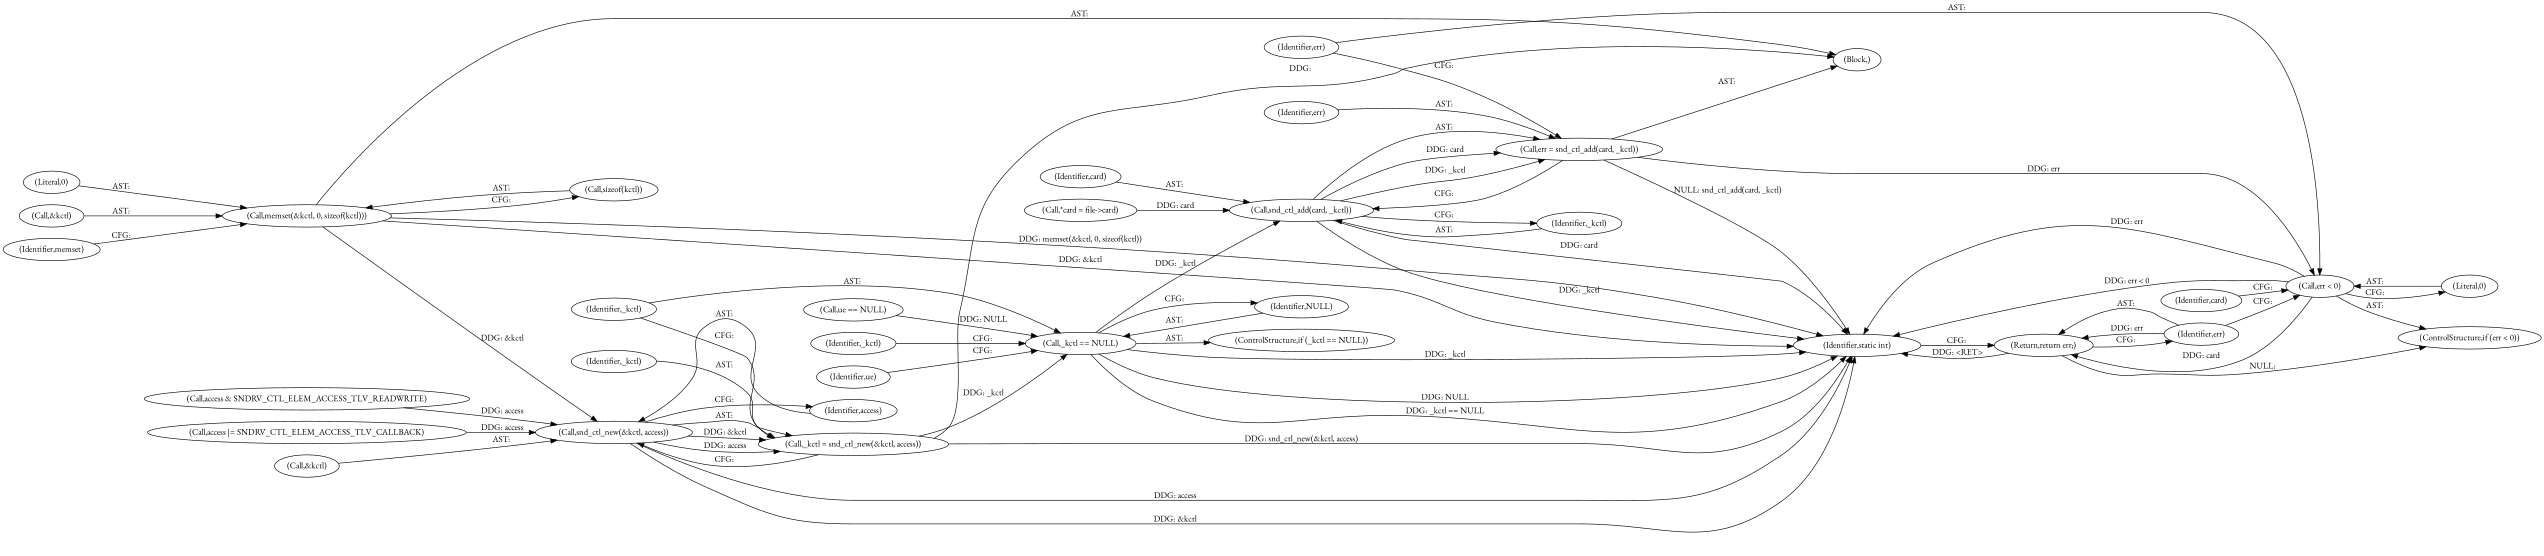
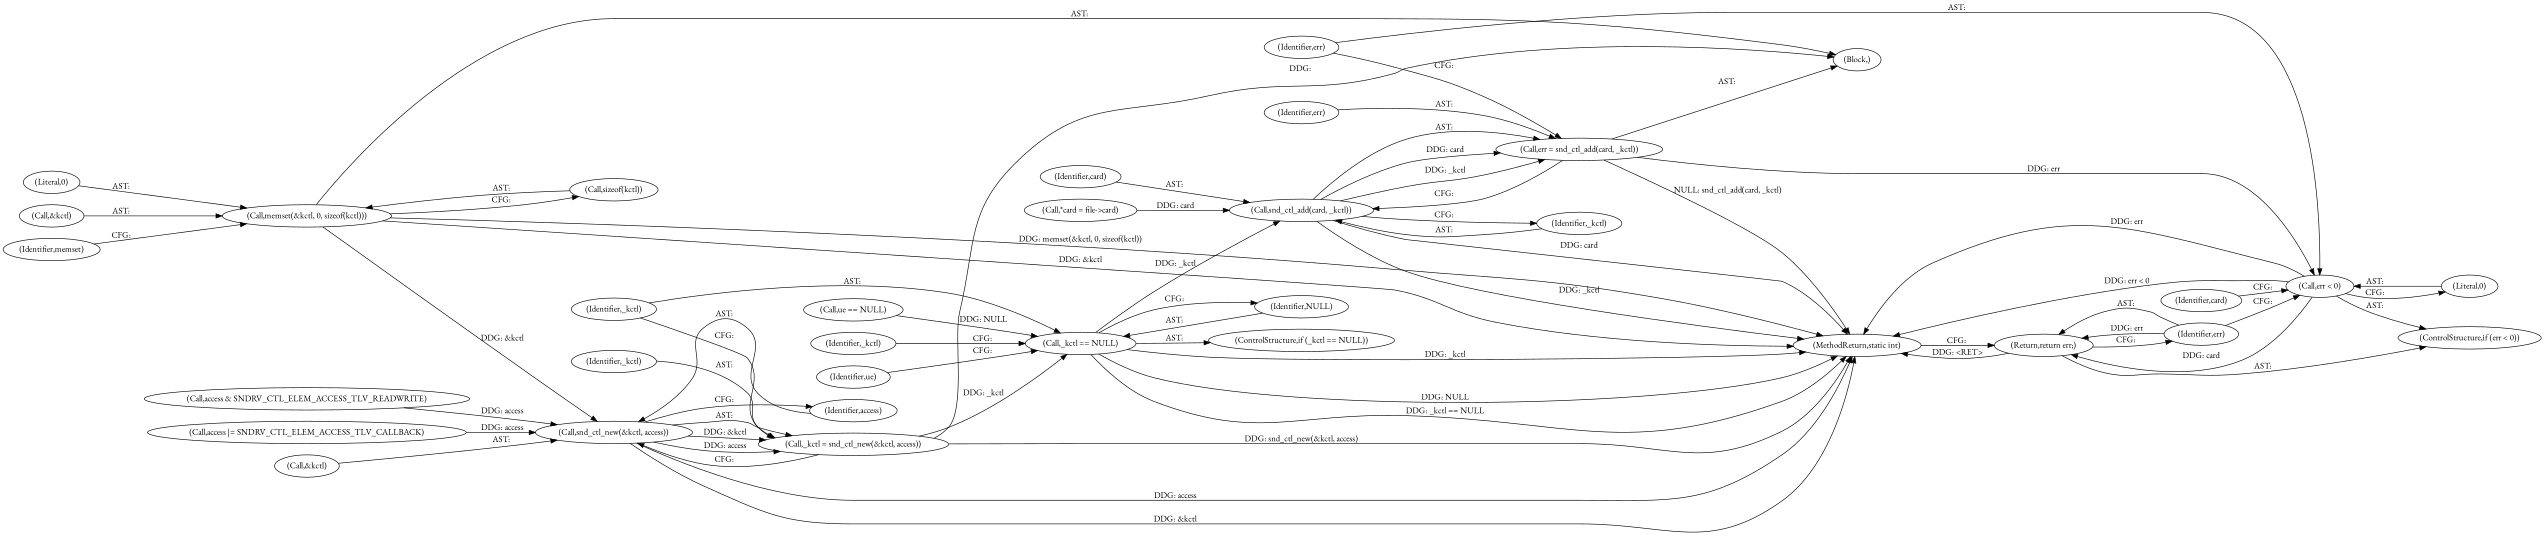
(1857, 345) -> (1857, 345)
(2264, 366) -> (2264, 366)
